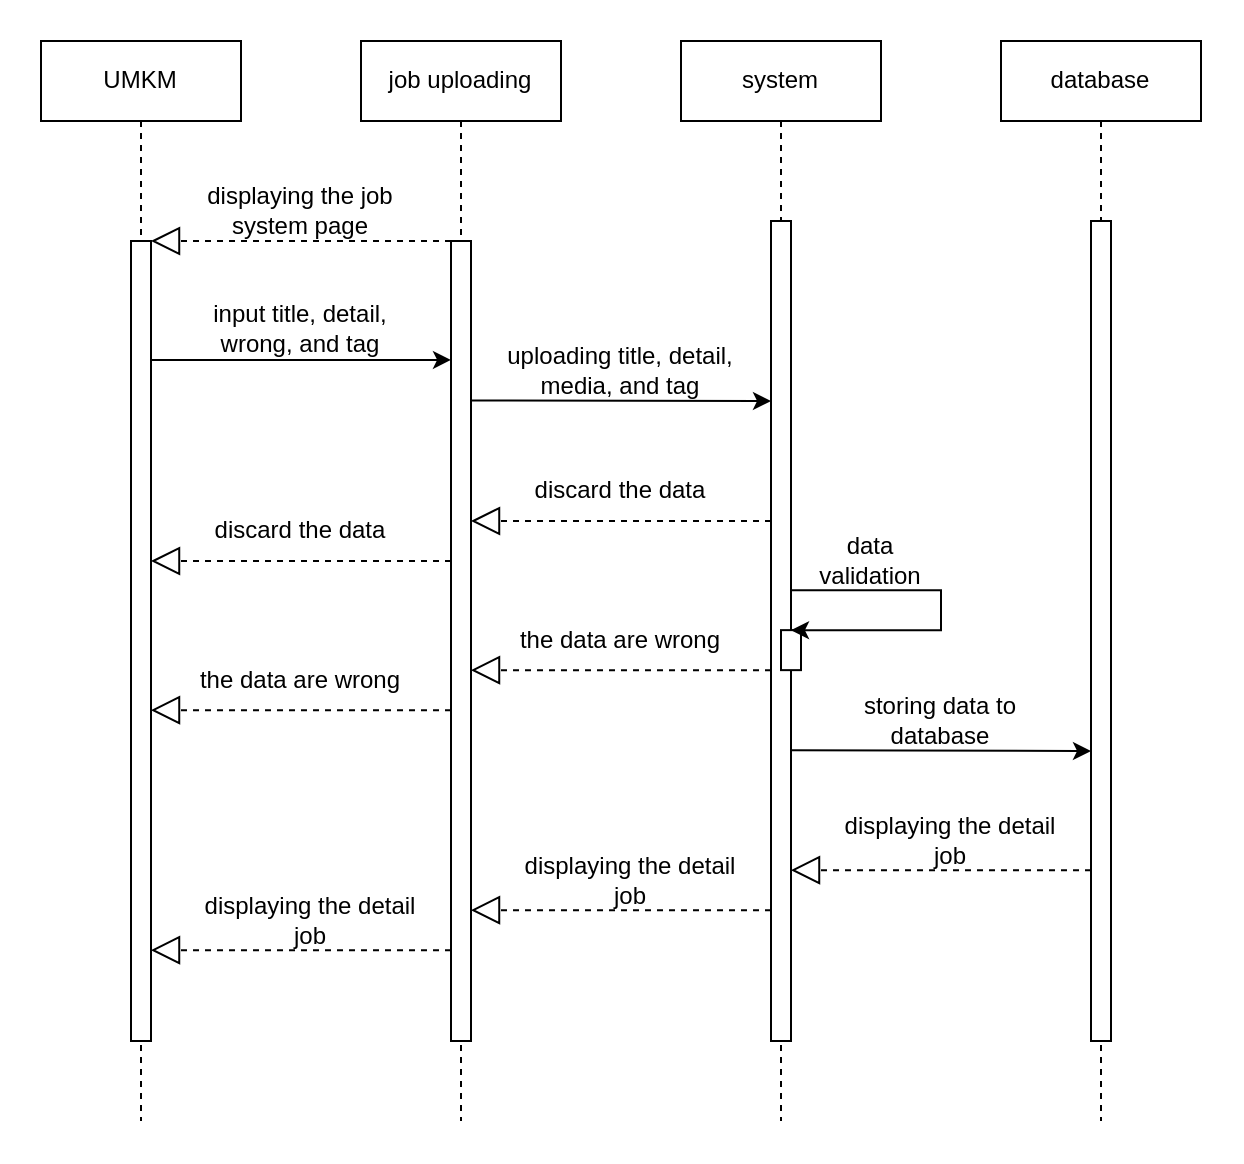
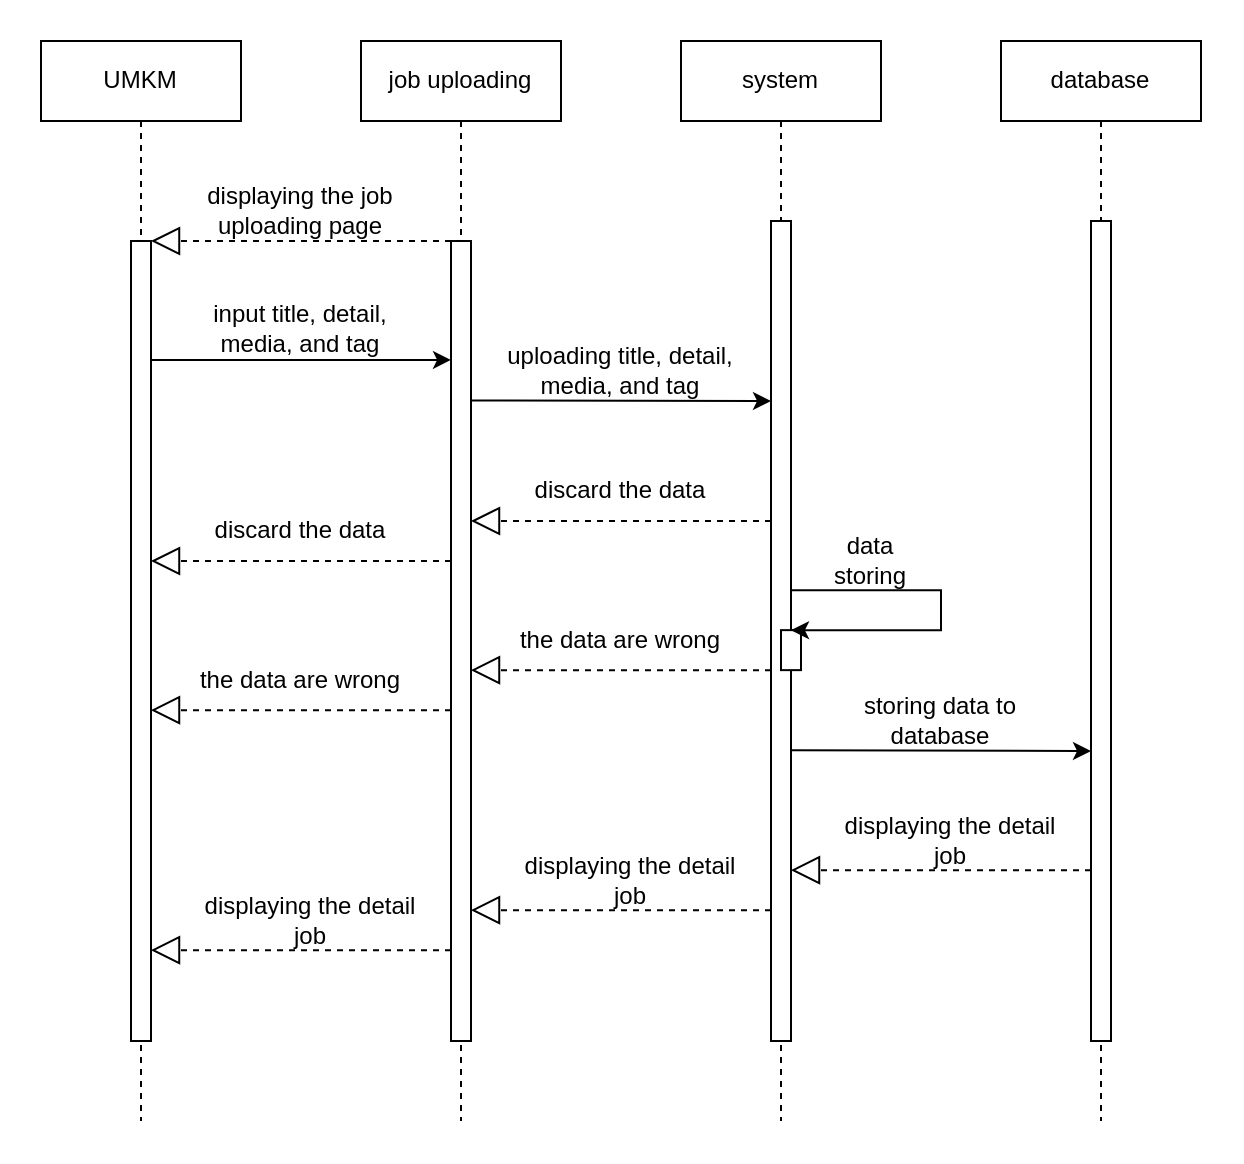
(301, 211) -> (301, 211)
(301, 329) -> (301, 329)
(871, 561) -> (871, 561)
